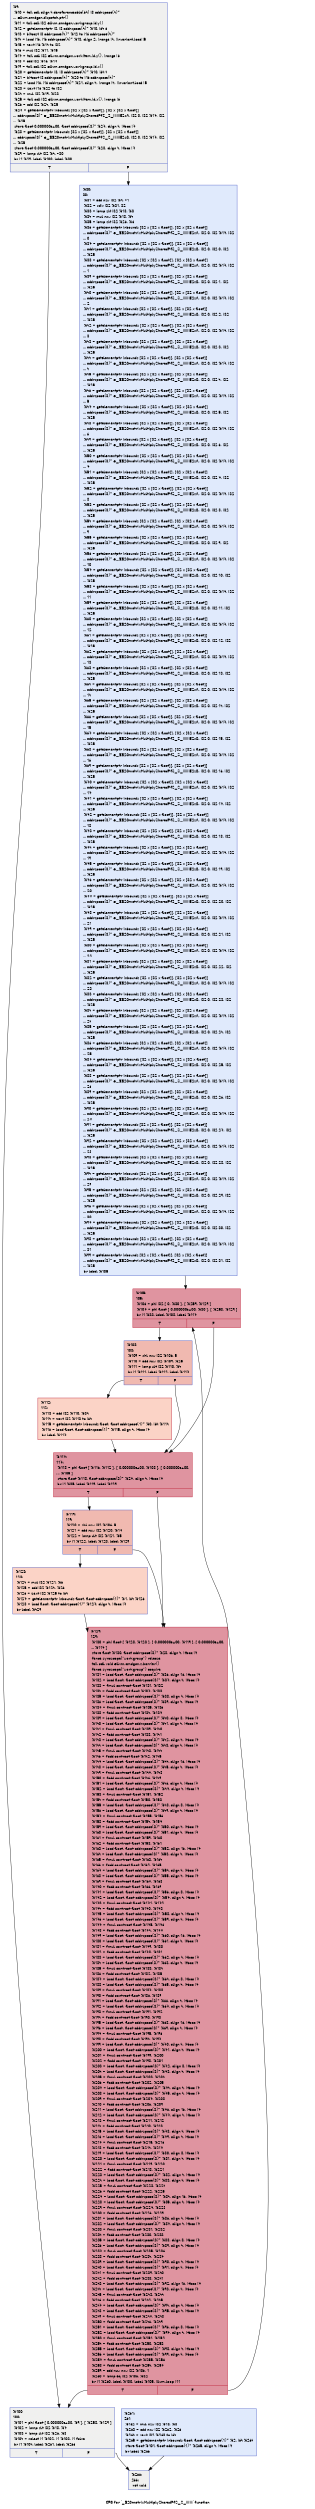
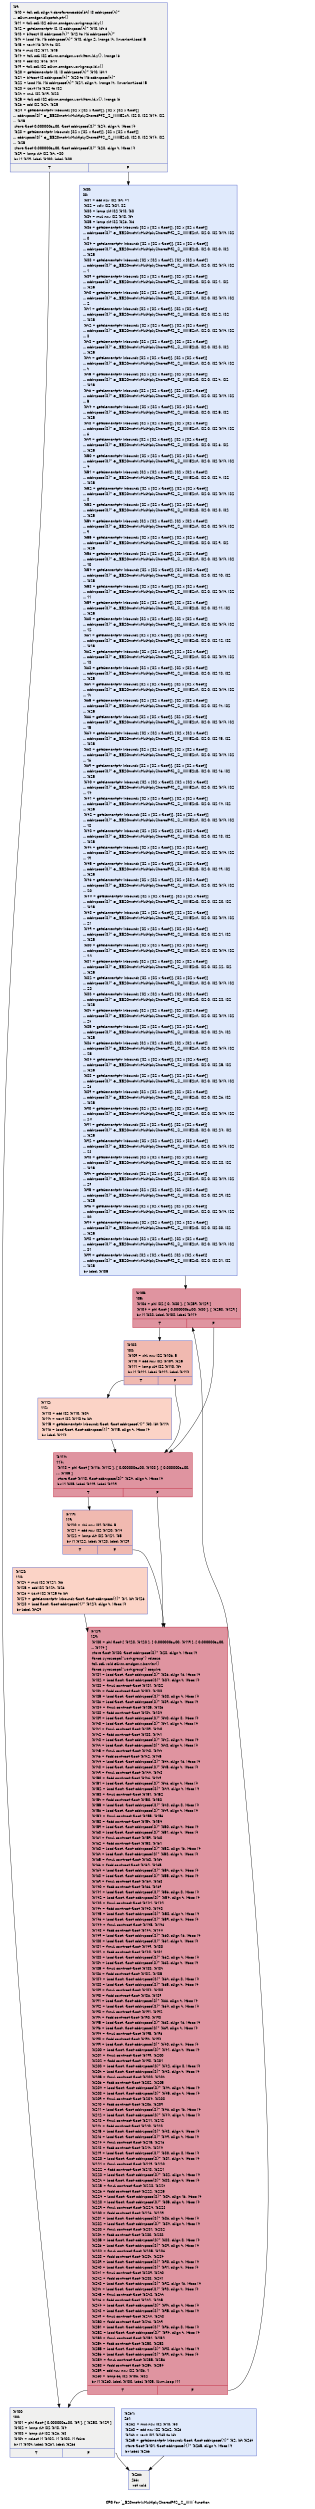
(105, 1419) -> (105, 1419)
(80, 1559) -> none
(151, 2424) -> (151, 2424)
